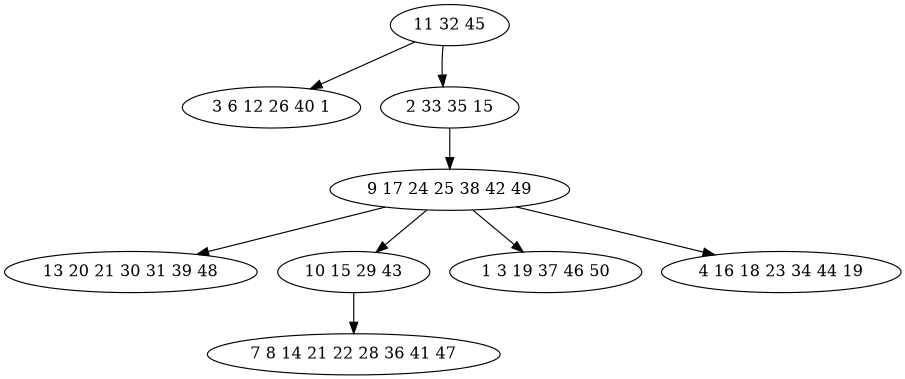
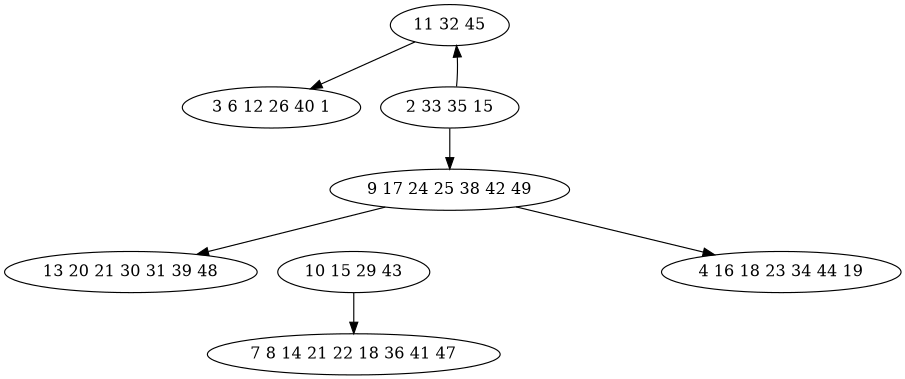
(442, 60) -> (457, 72)
(406, 228) -> none
(546, 272) -> none
(354, 354) -> (354, 354)
